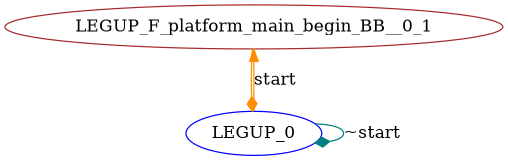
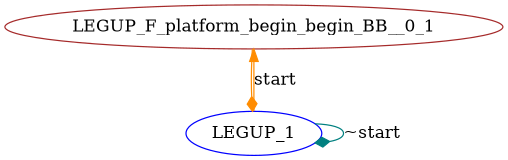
(254, 27) -> (254, 27)
(254, 133) -> (254, 133)
